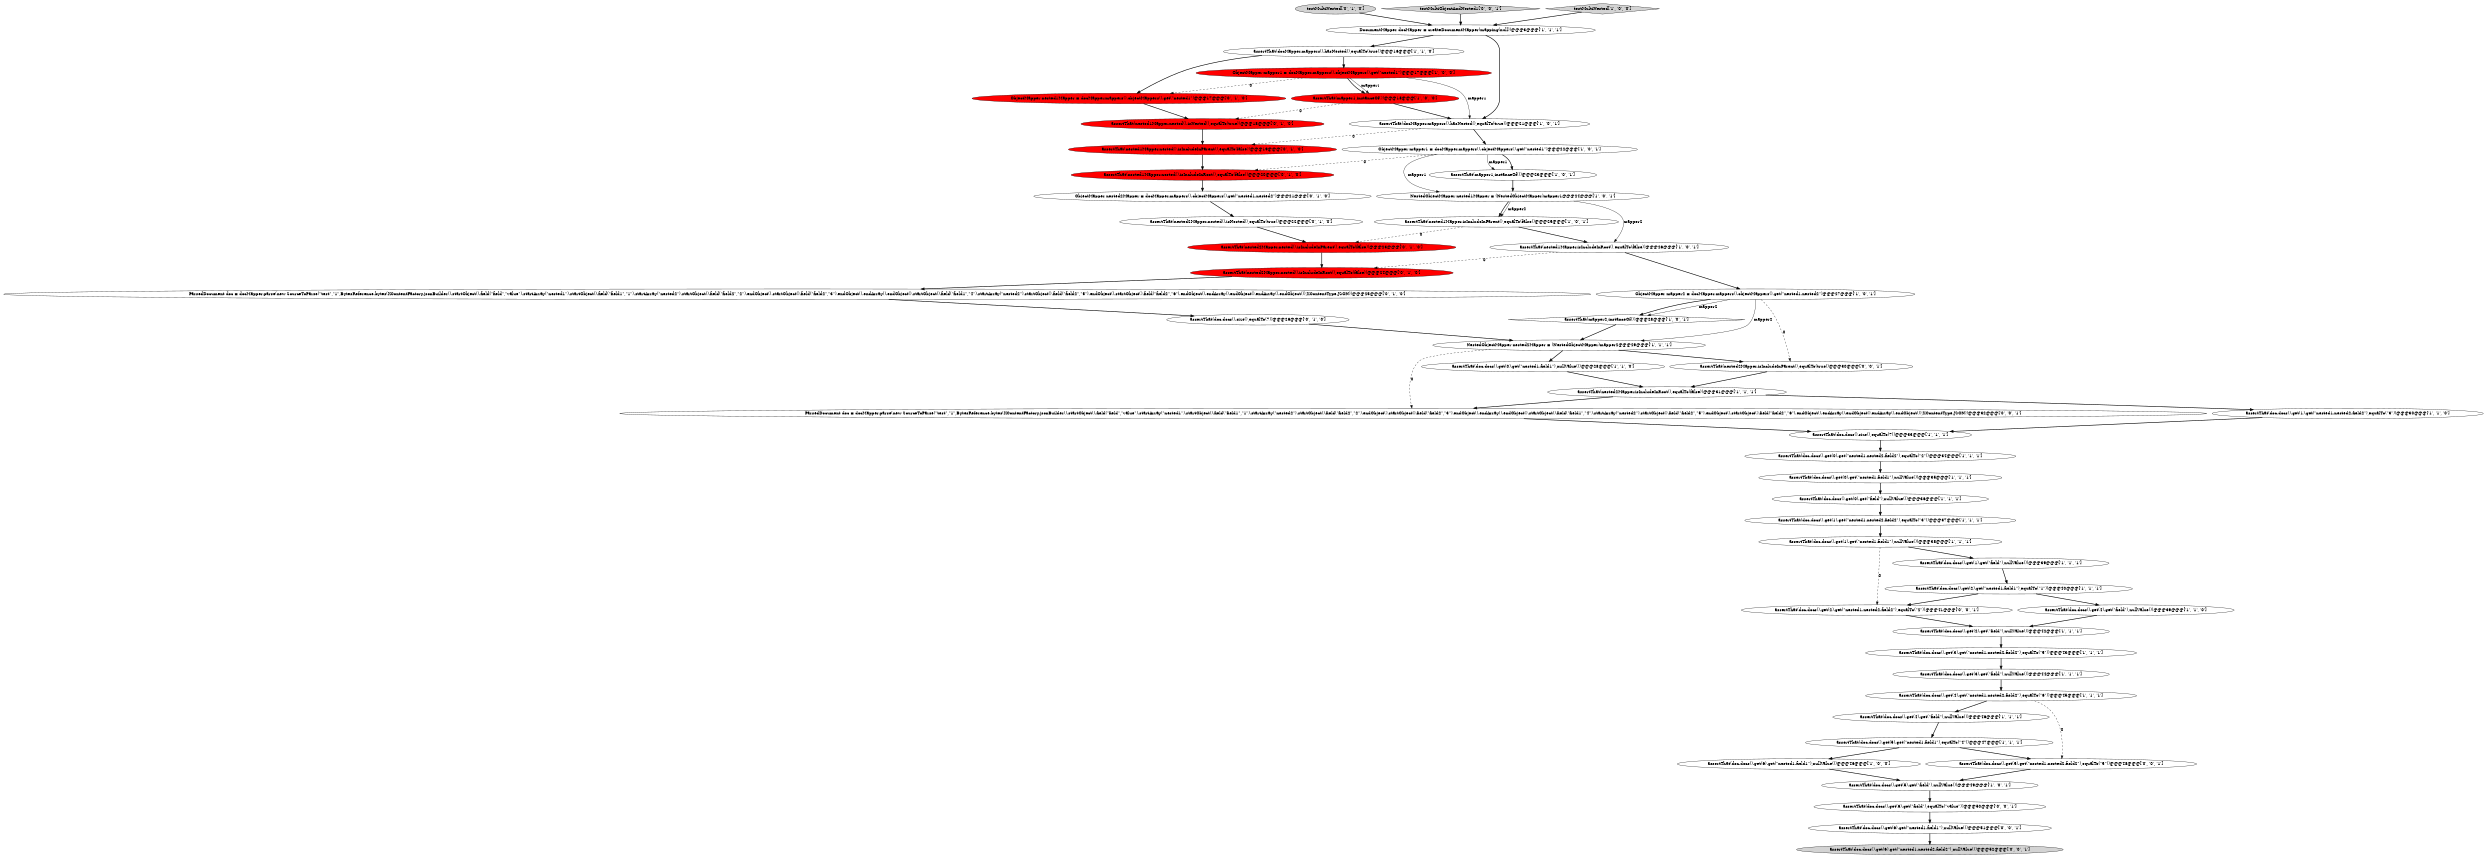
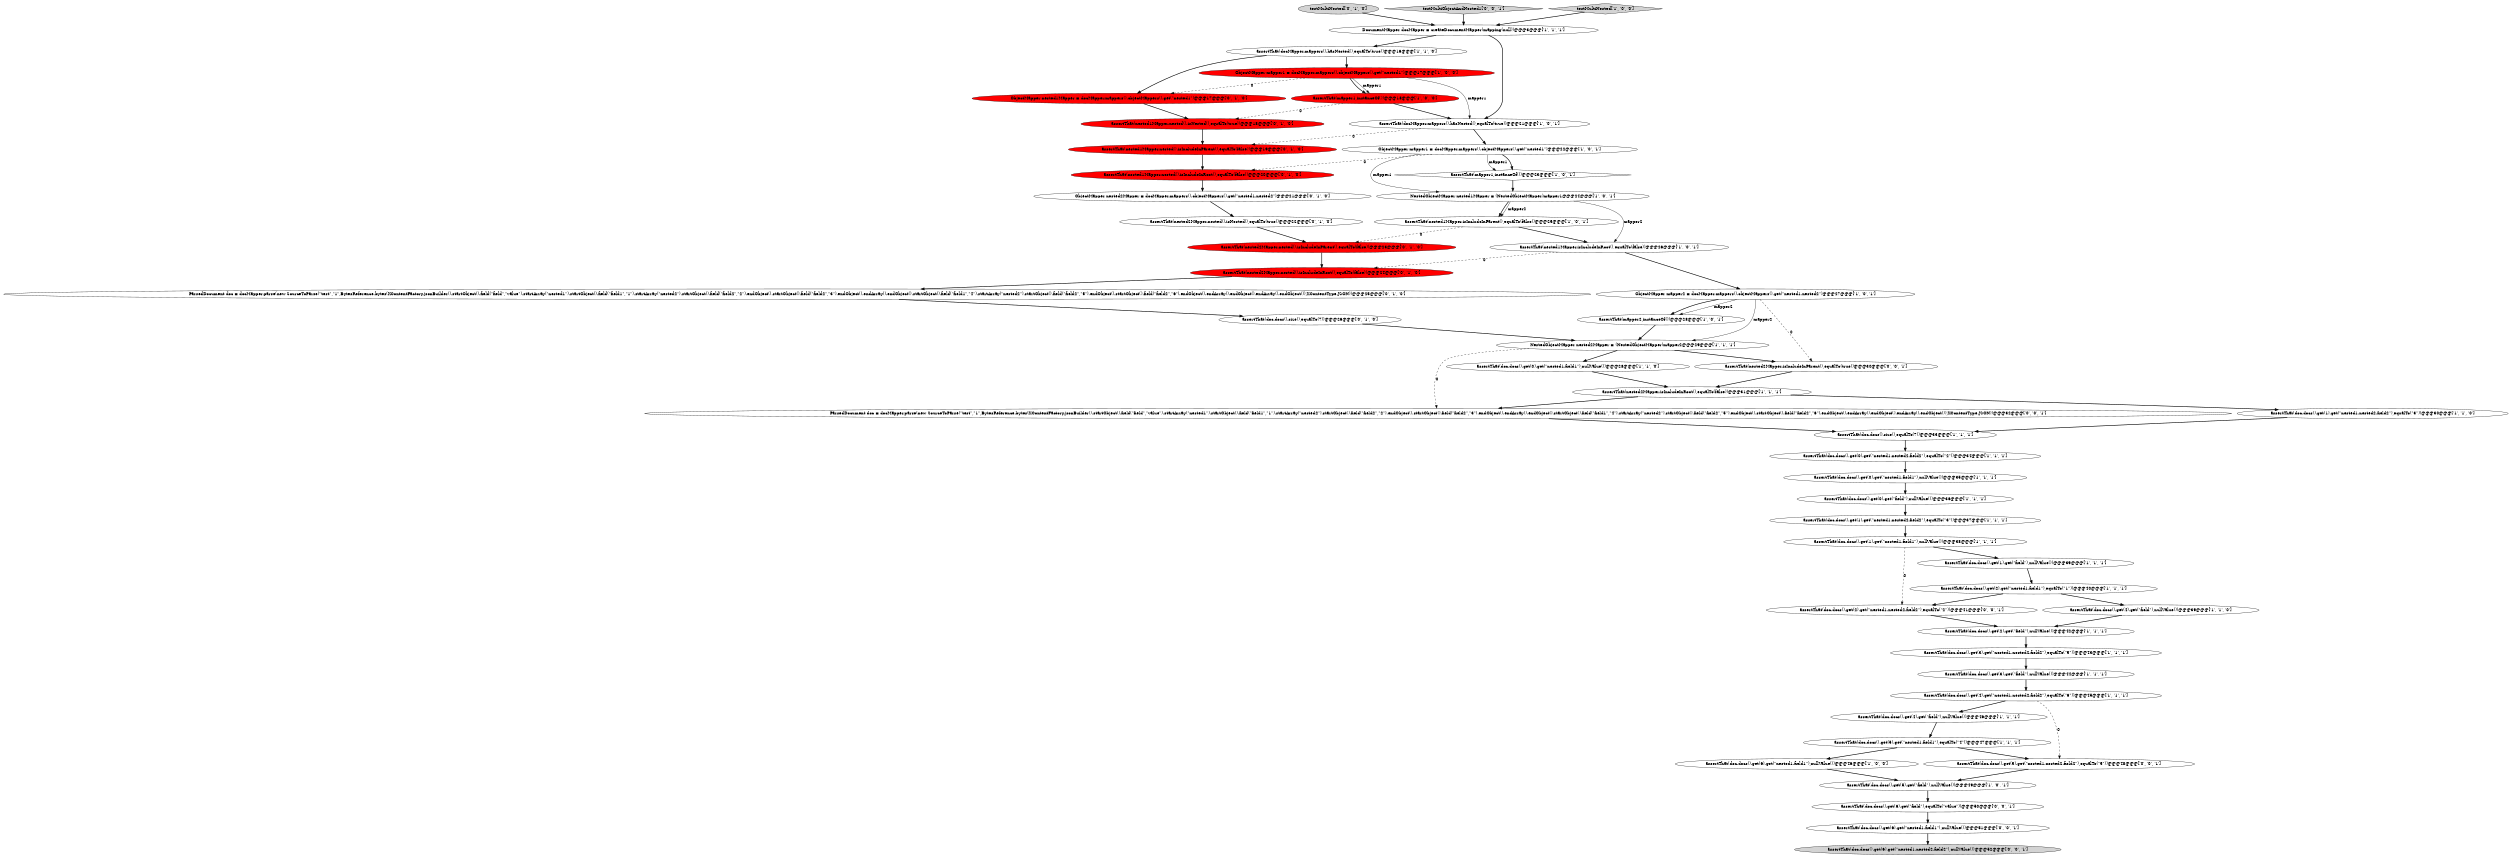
(1513, 175) -> (1513, 175)
(1627, 320) -> (1661, 320)
